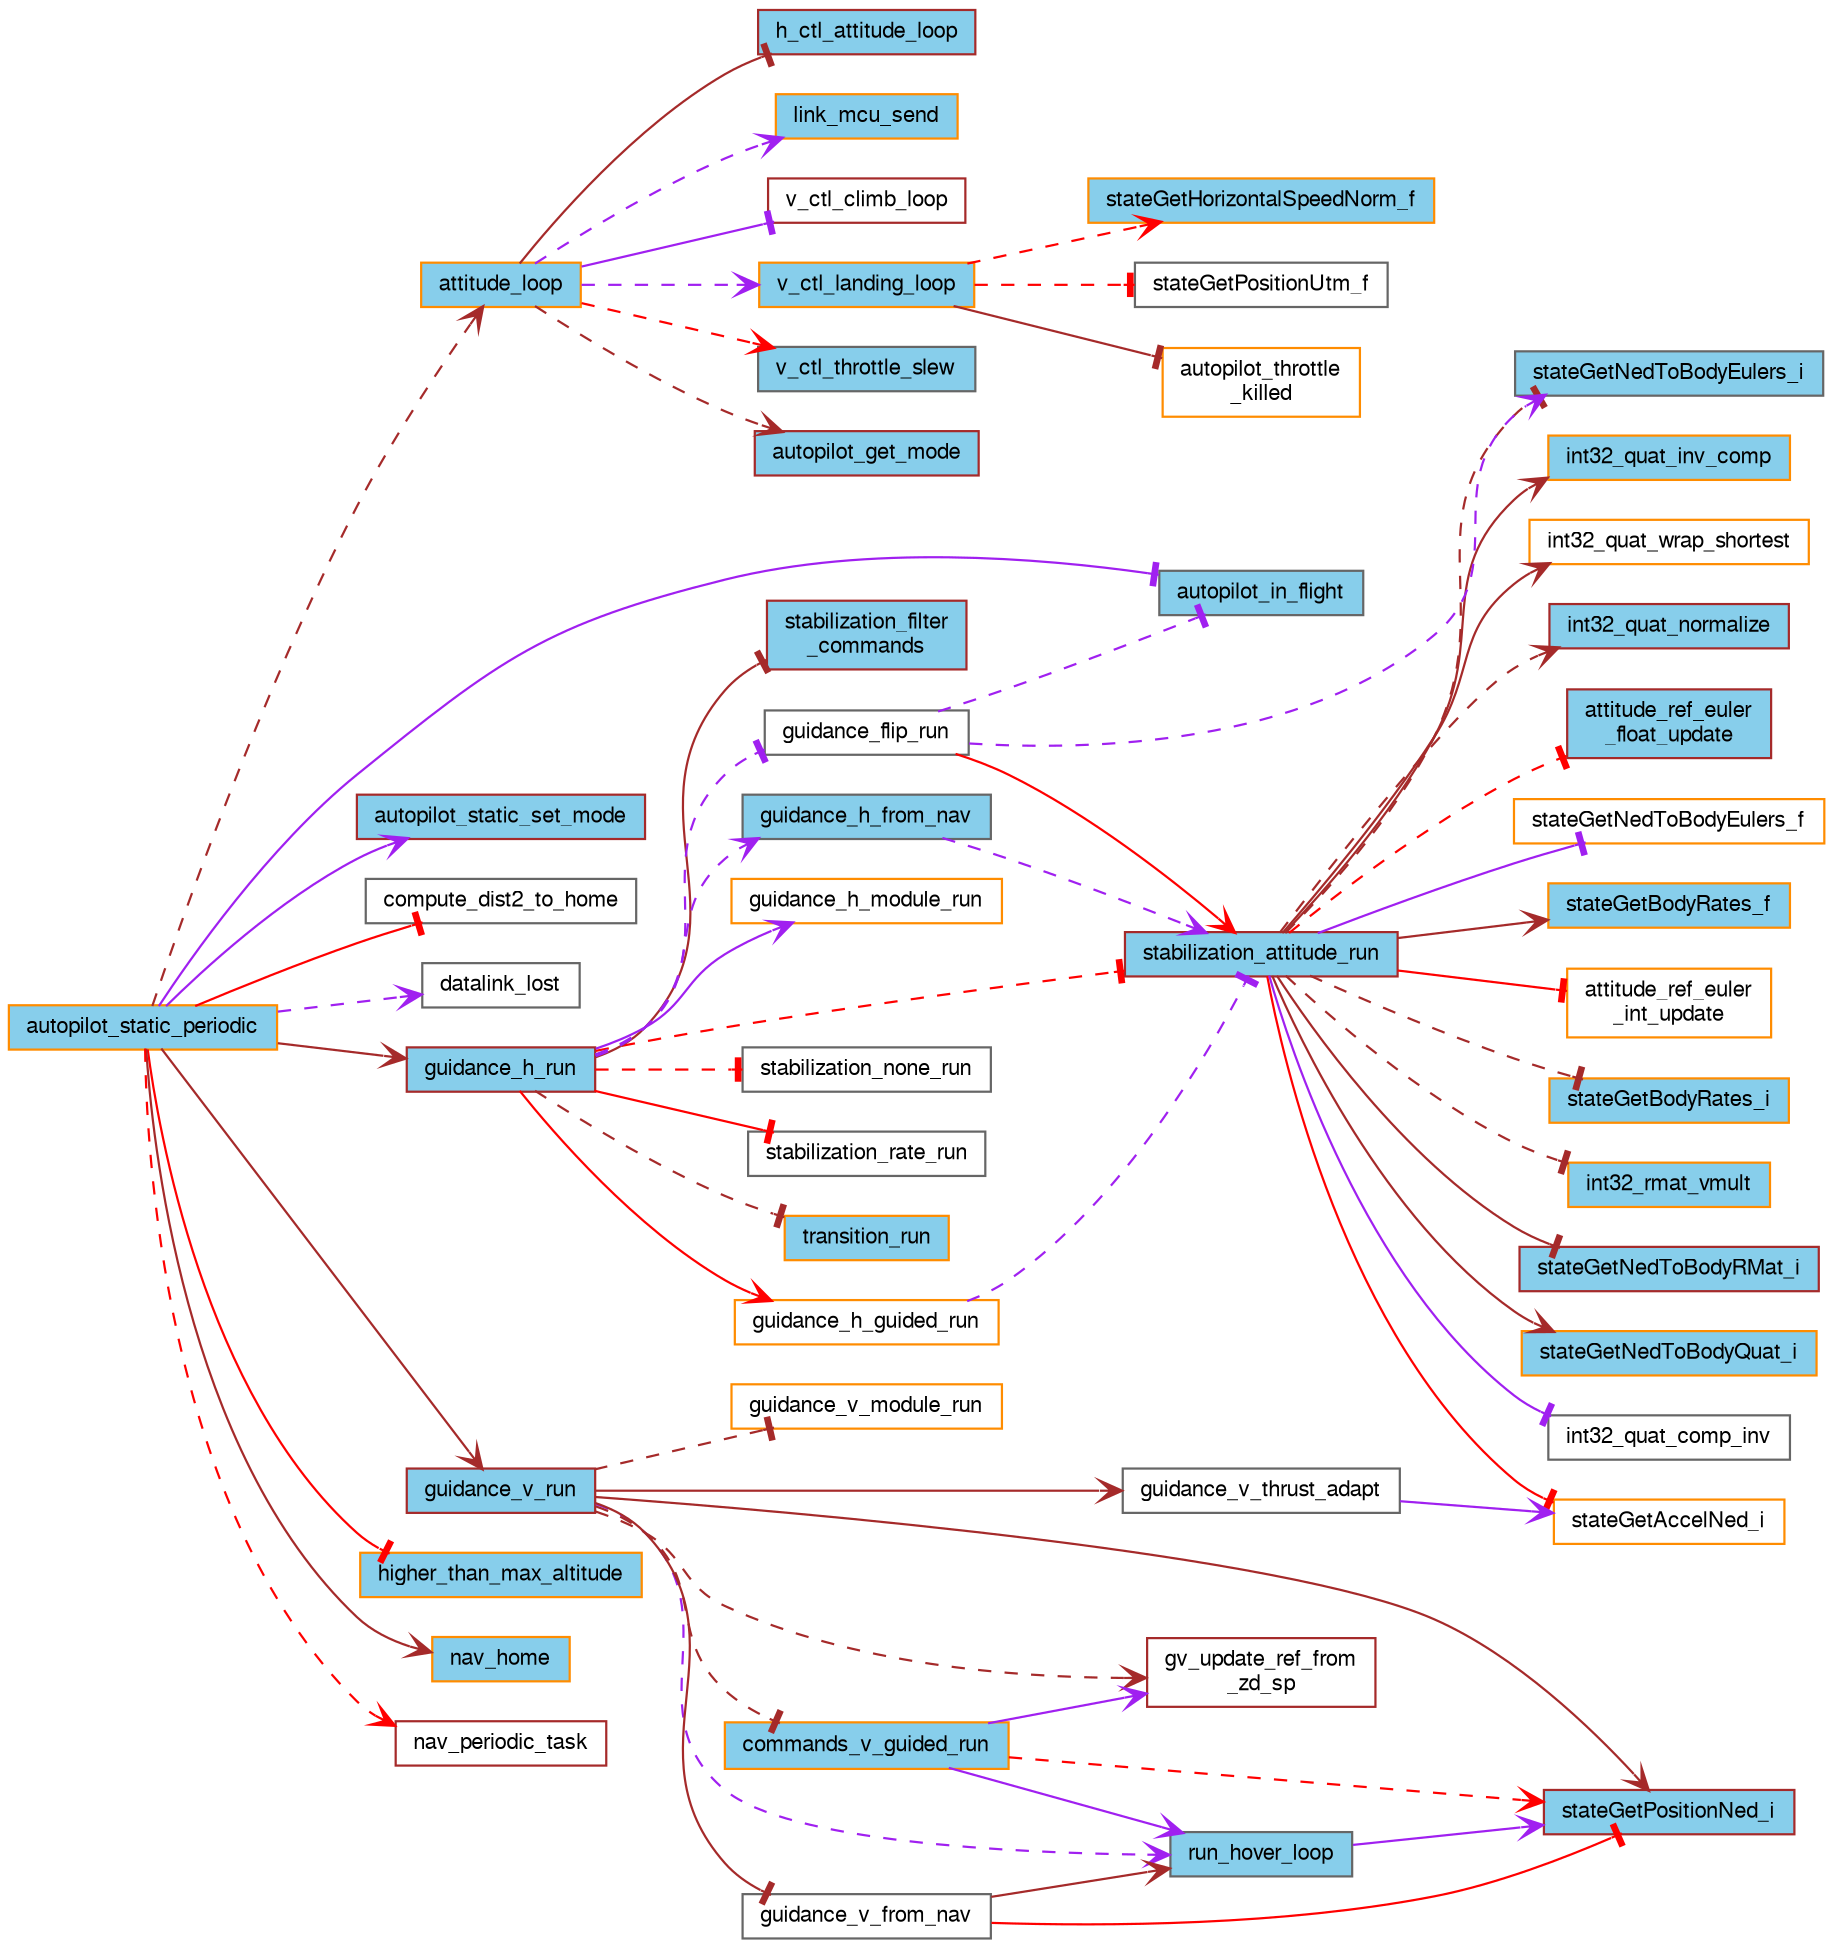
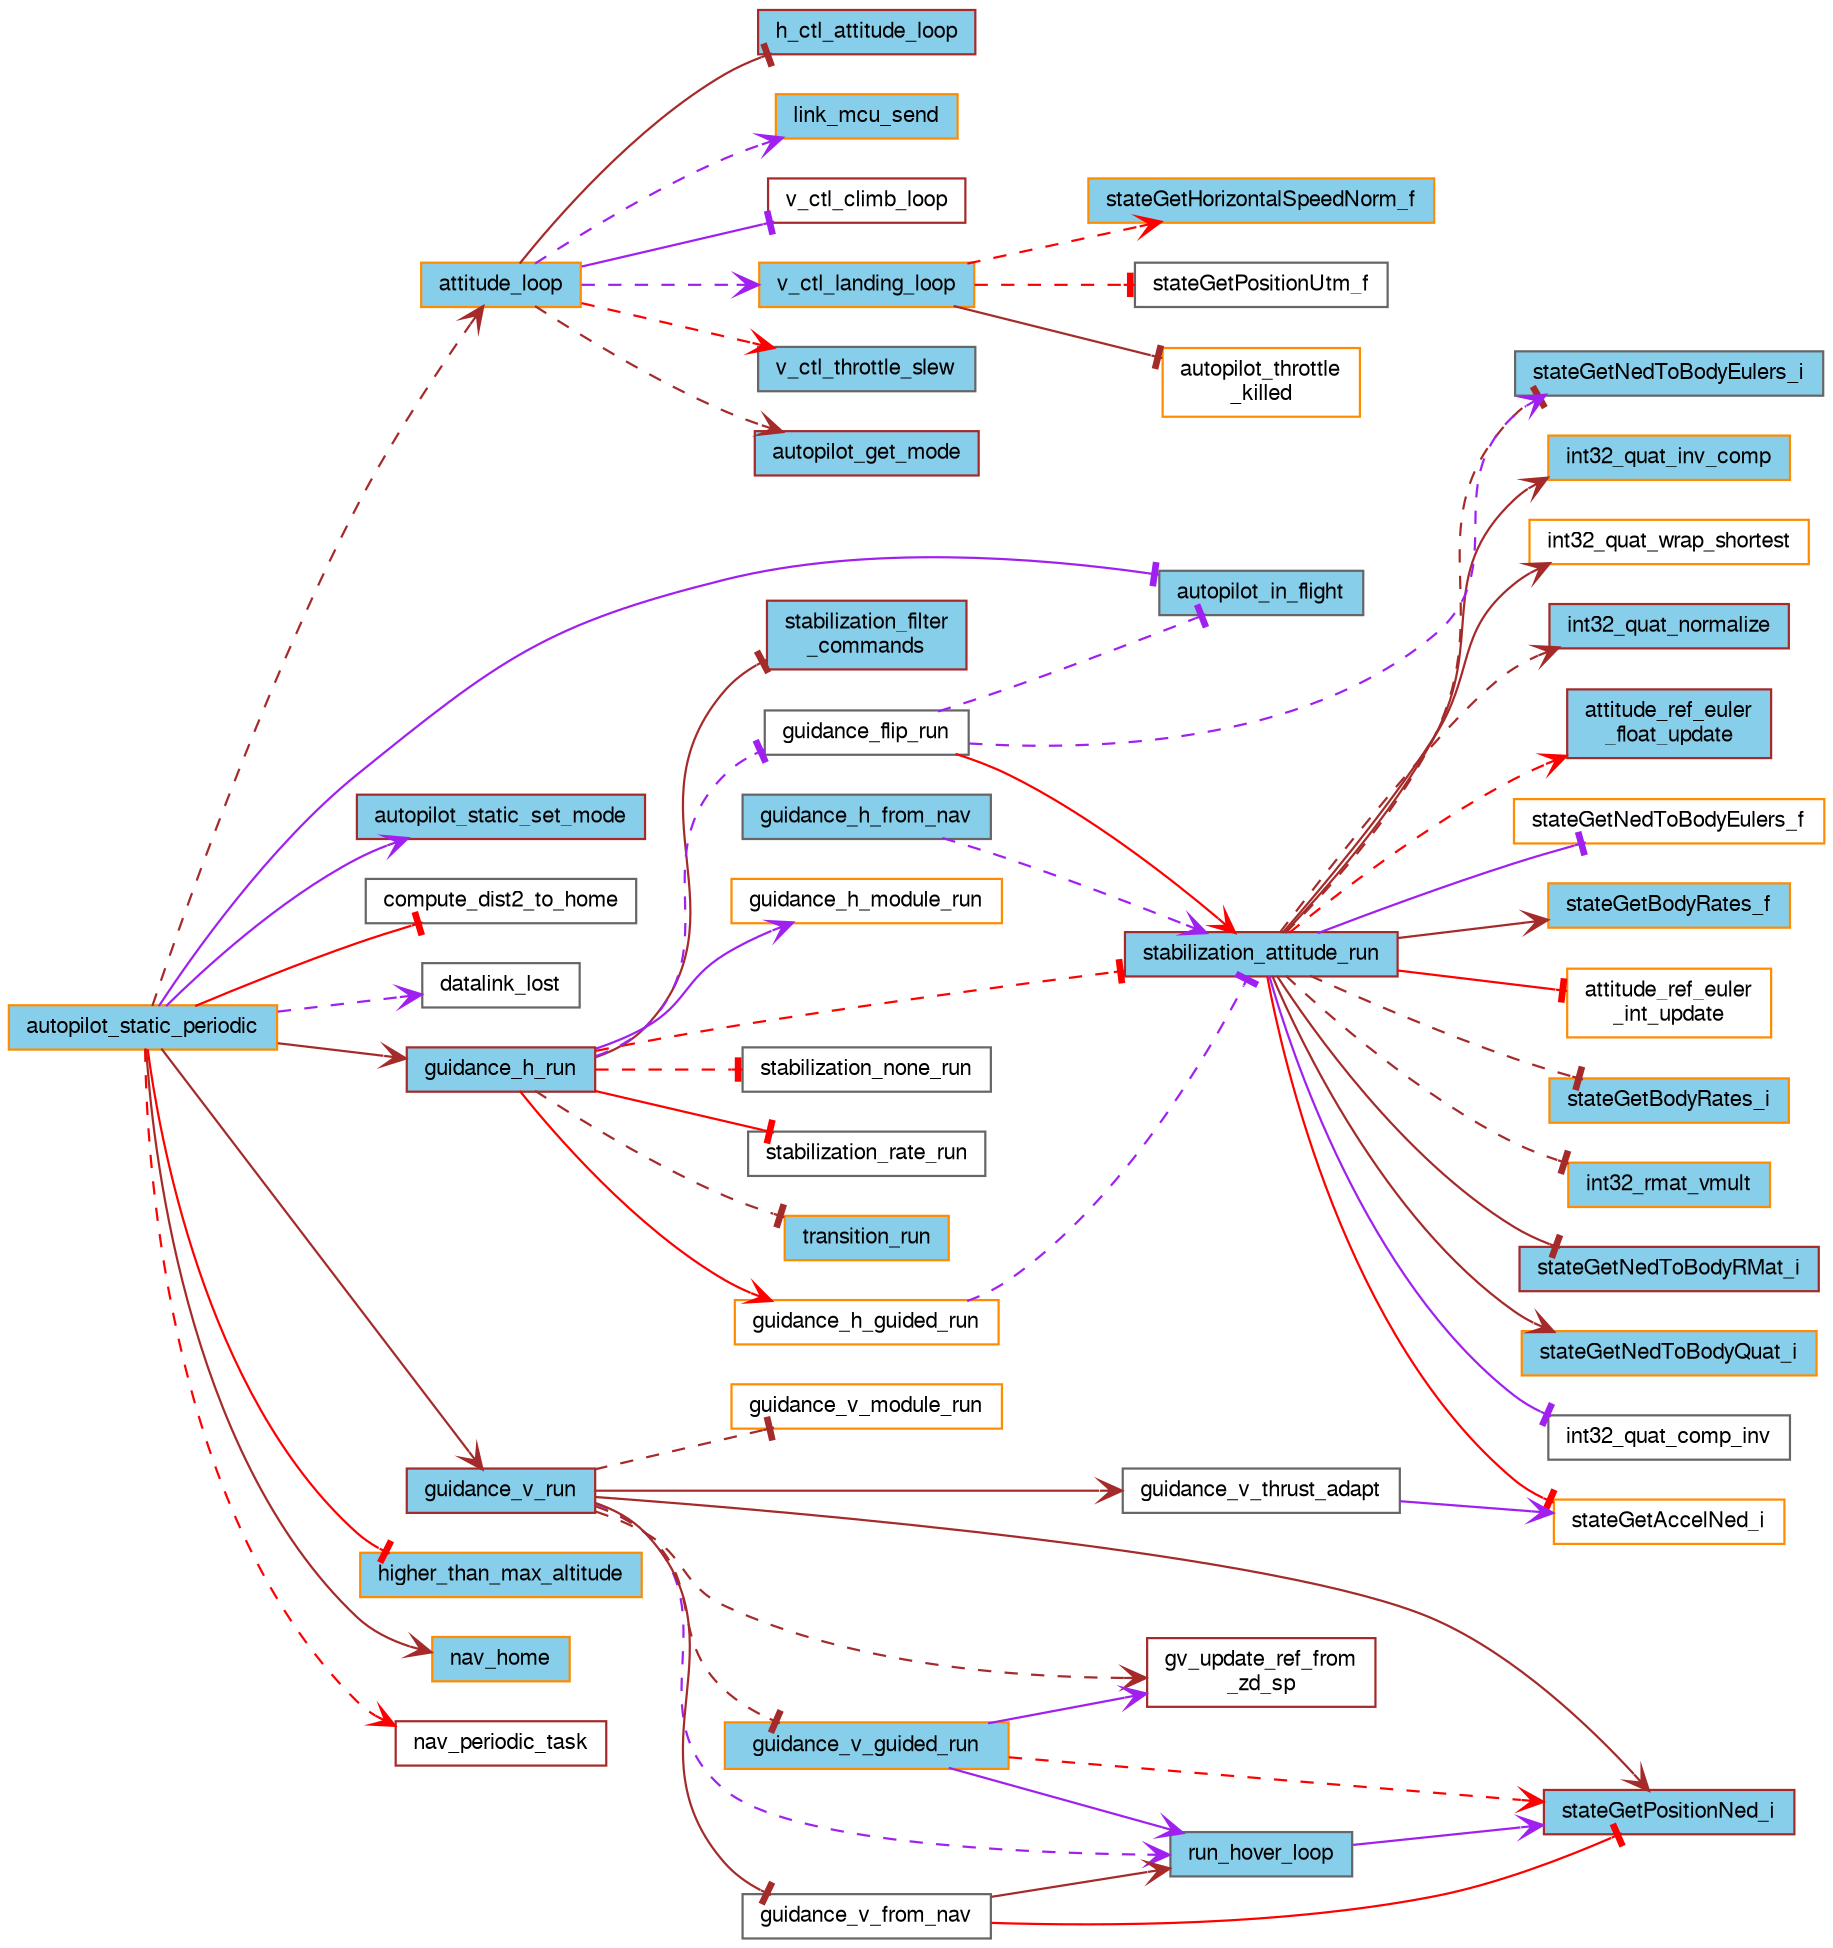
(1417, 838) -> (1417, 838)
(682, 963) -> none
(867, 1746) -> (867, 1746)
